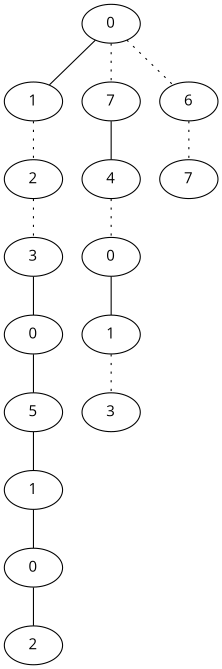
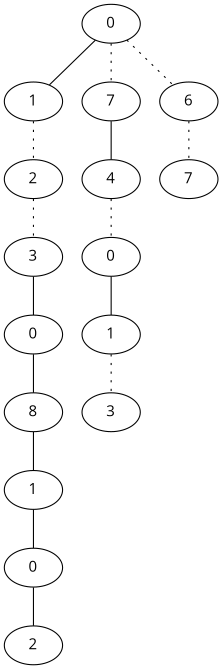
(33, 412) -> (33, 412)
